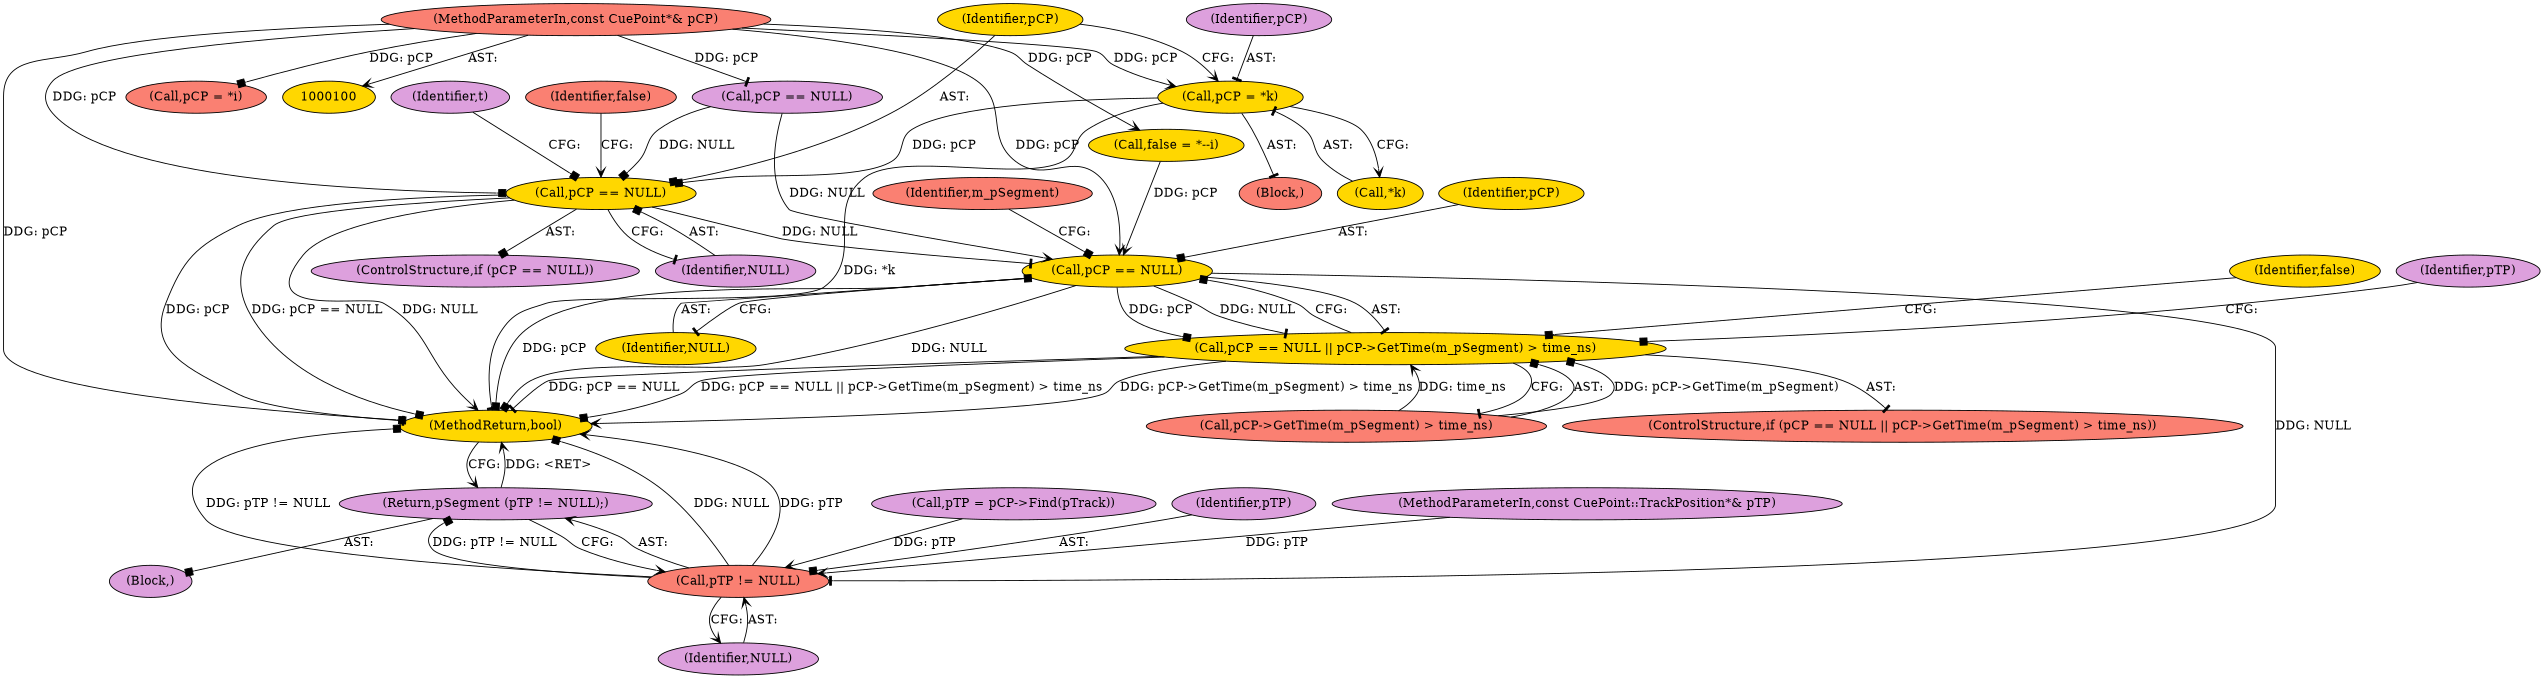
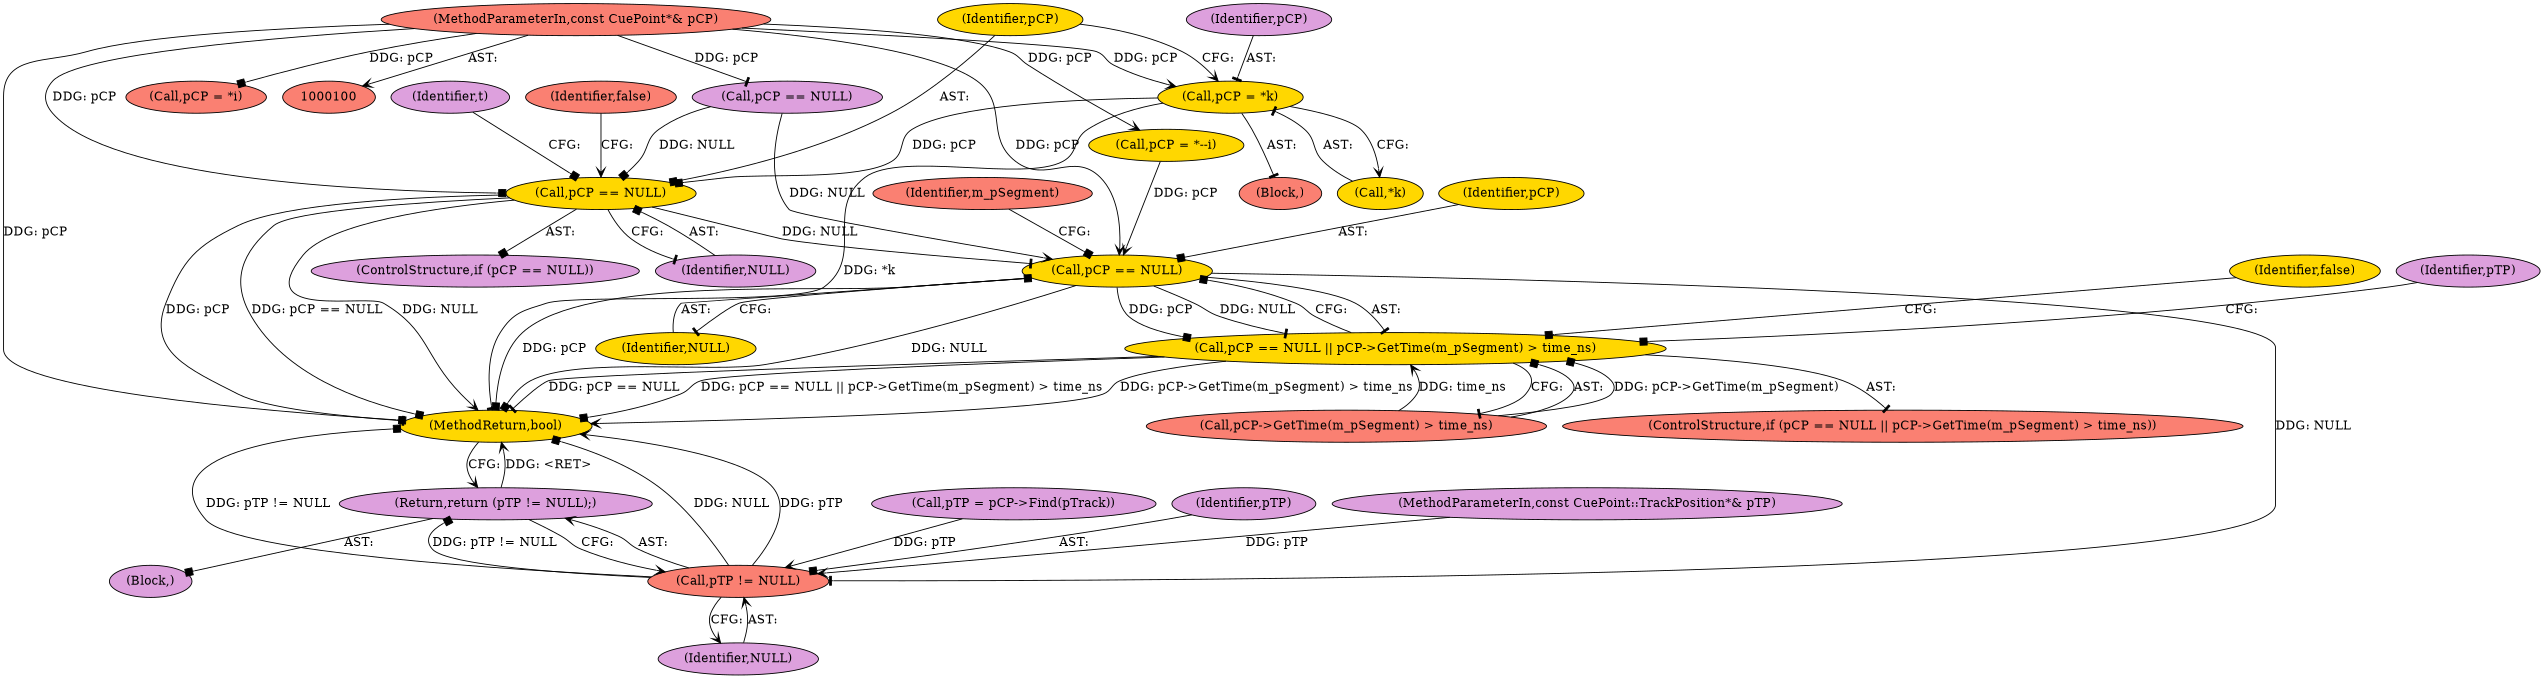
(329, 97) -> (329, 97)
(1166, 145) -> (1166, 145)
(496, 504) -> (496, 504)
